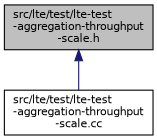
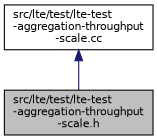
(79, 76) -> (79, 76)
